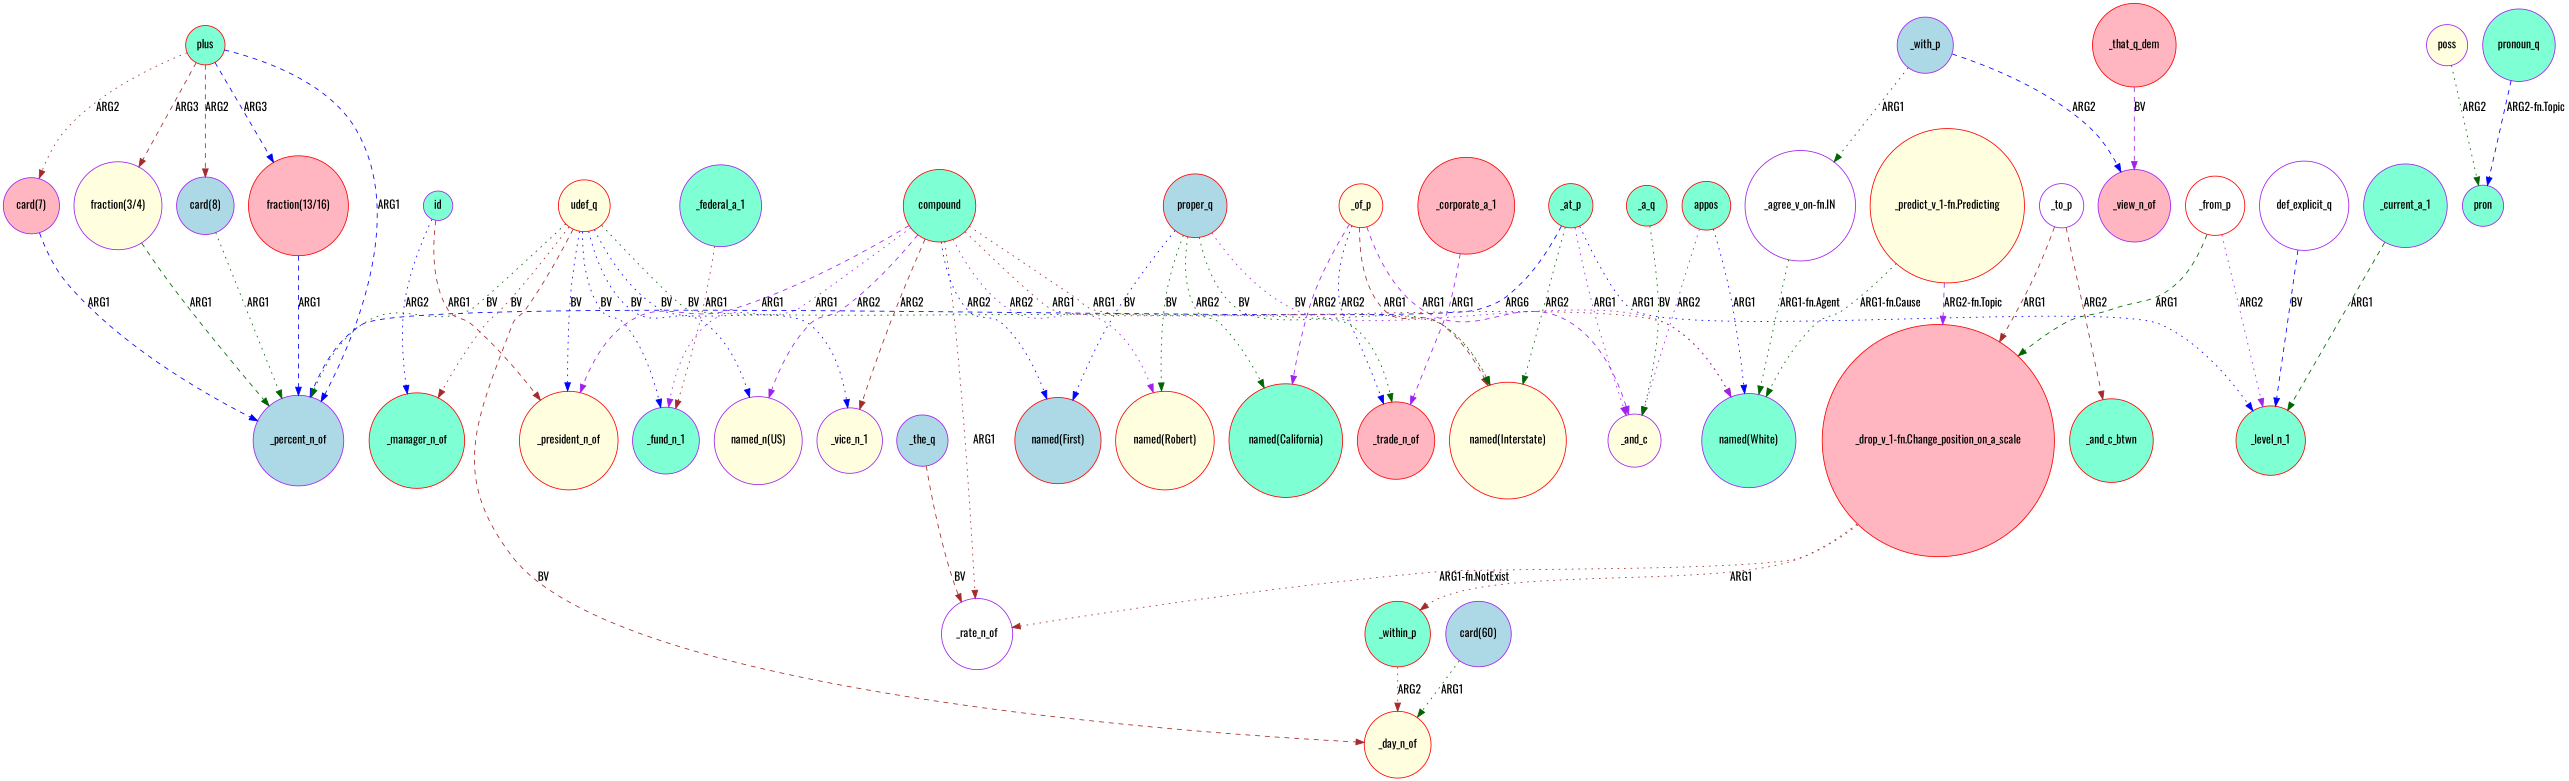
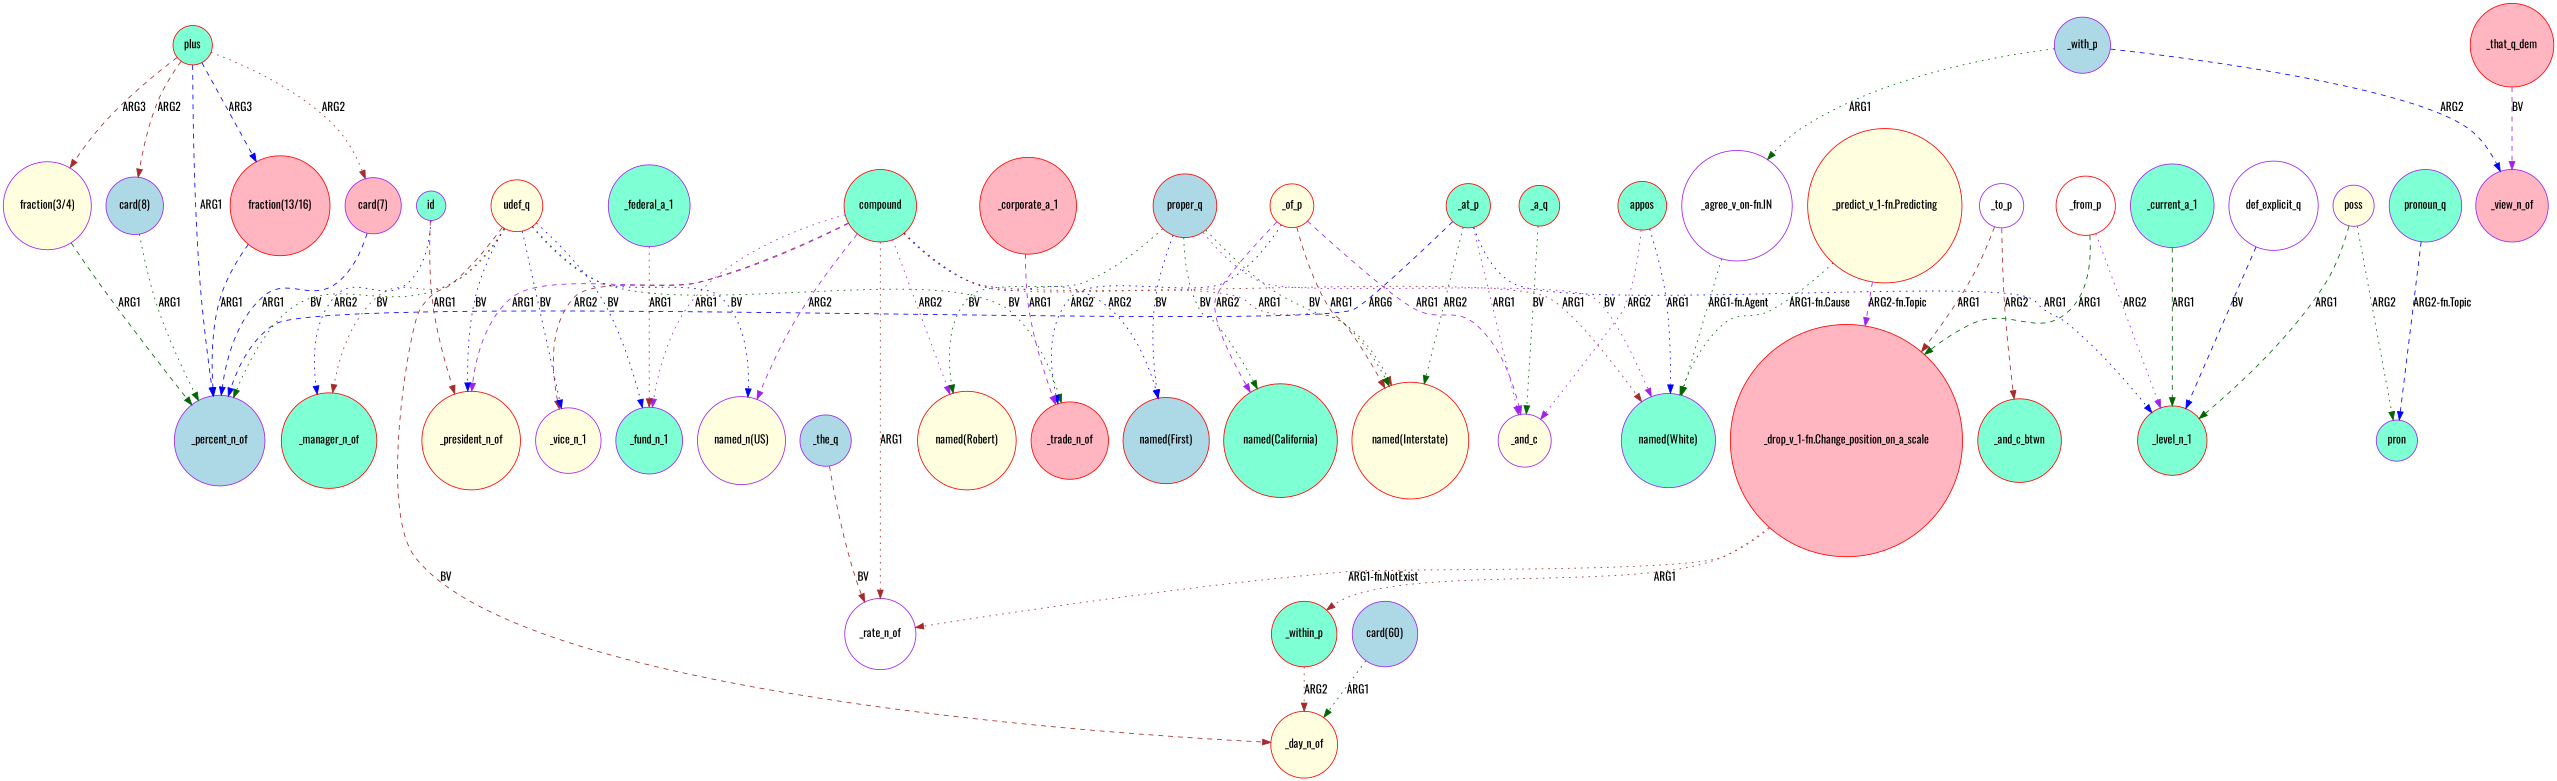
(1208, 304) -> (1205, 304)
none -> (2291, 329)
